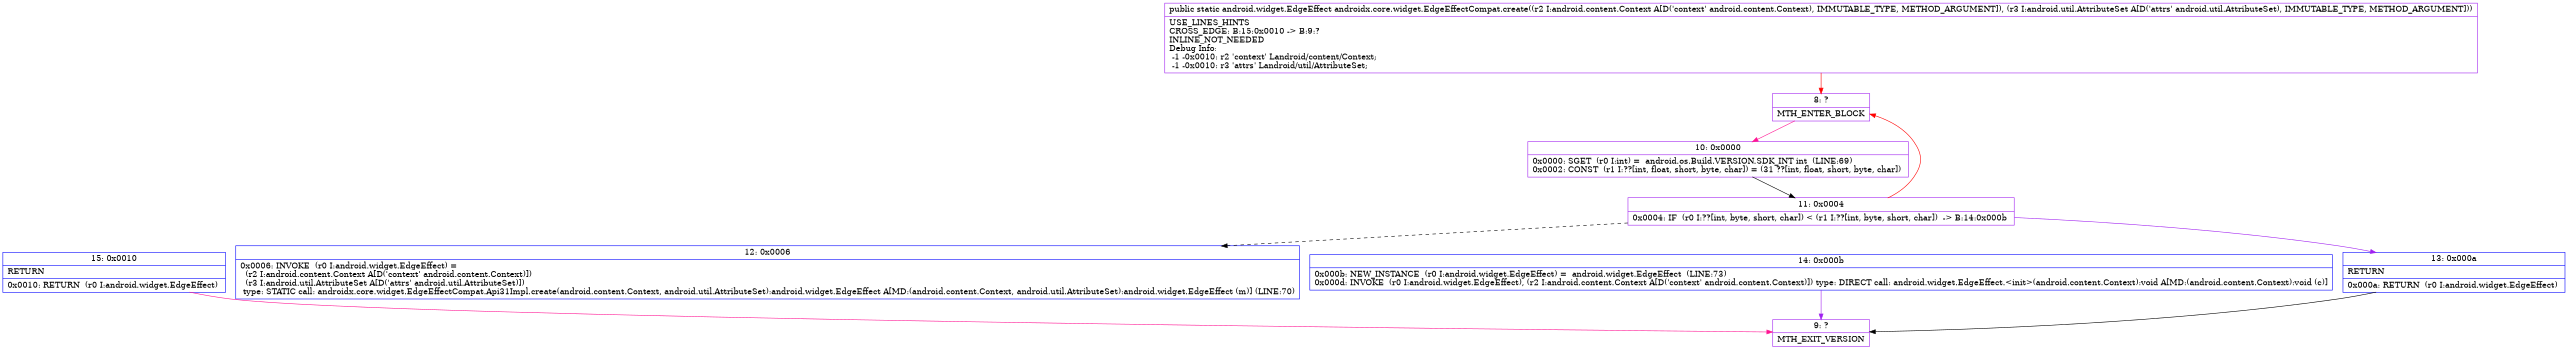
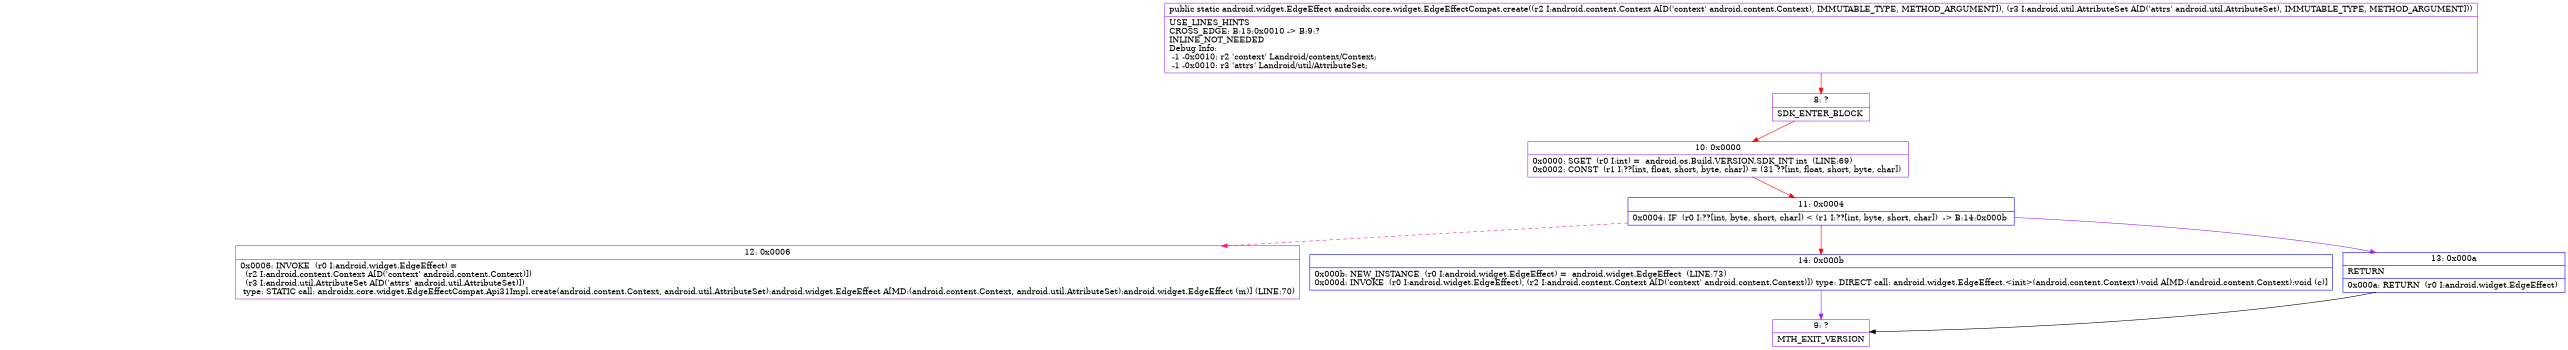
(1821, 114) -> (1820, 114)
(1776, 130) -> (1776, 130)
(1919, 153) -> (1821, 237)
(1771, 186) -> (1771, 186)
(1821, 211) -> (1821, 211)
(1428, 234) -> (1428, 234)
(114, 272) -> none
(768, 272) -> (768, 272)
